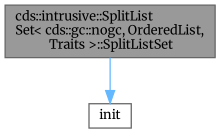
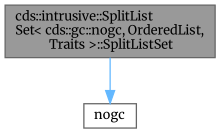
(110, 116) -> (110, 116)
